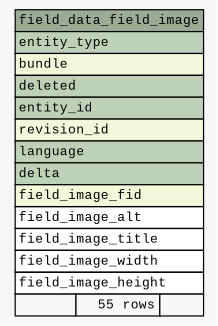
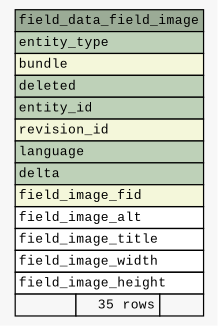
(127, 304) -> (127, 304)
